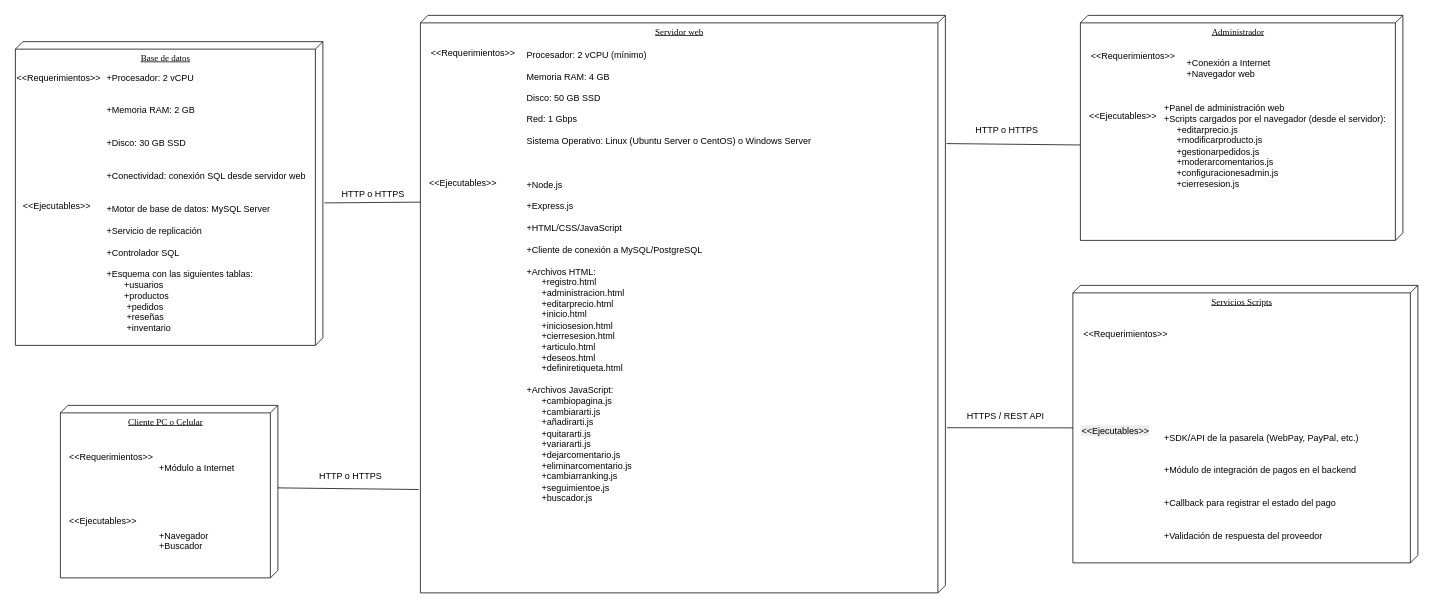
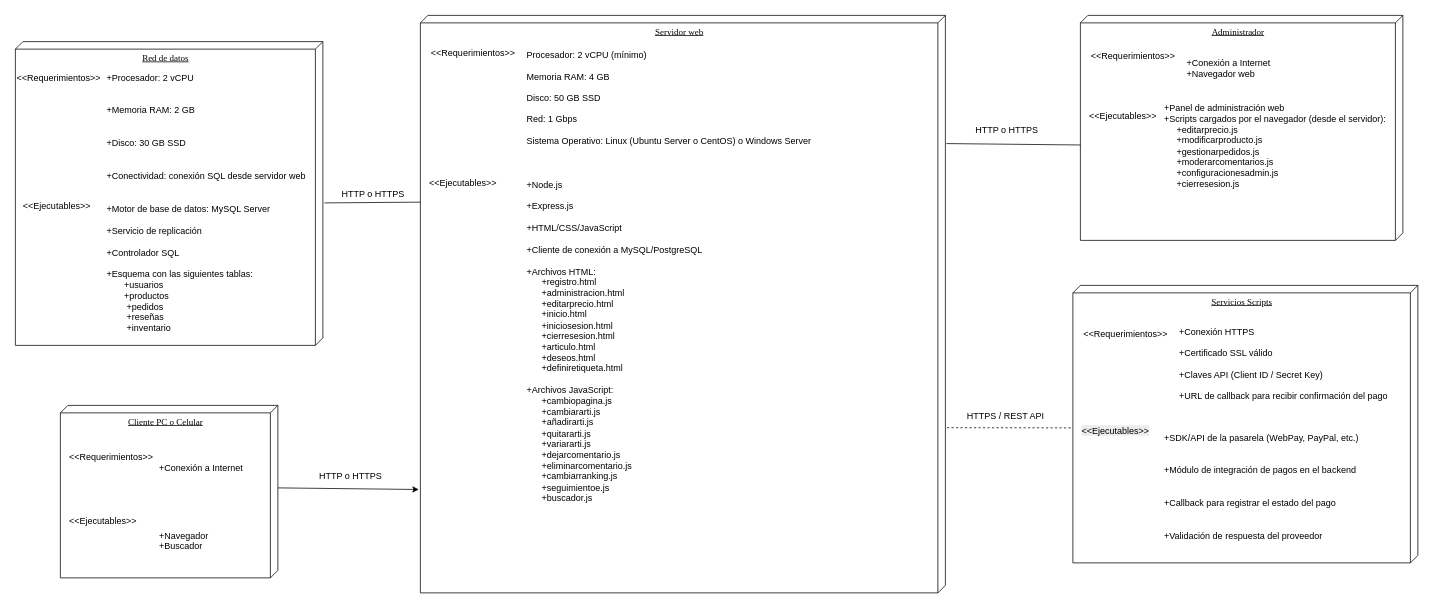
(166, 58) -> (166, 58)
none -> (1290, 364)
(1009, 428) -> (1009, 428)
(201, 469) -> (206, 469)
(415, 489) -> (412, 489)
